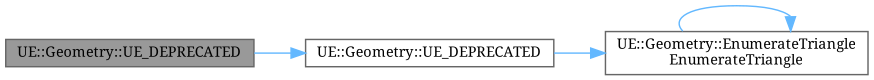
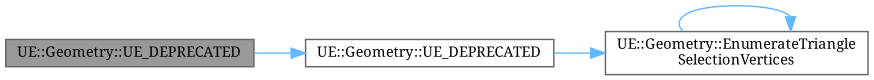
(737, 53) -> (737, 53)
